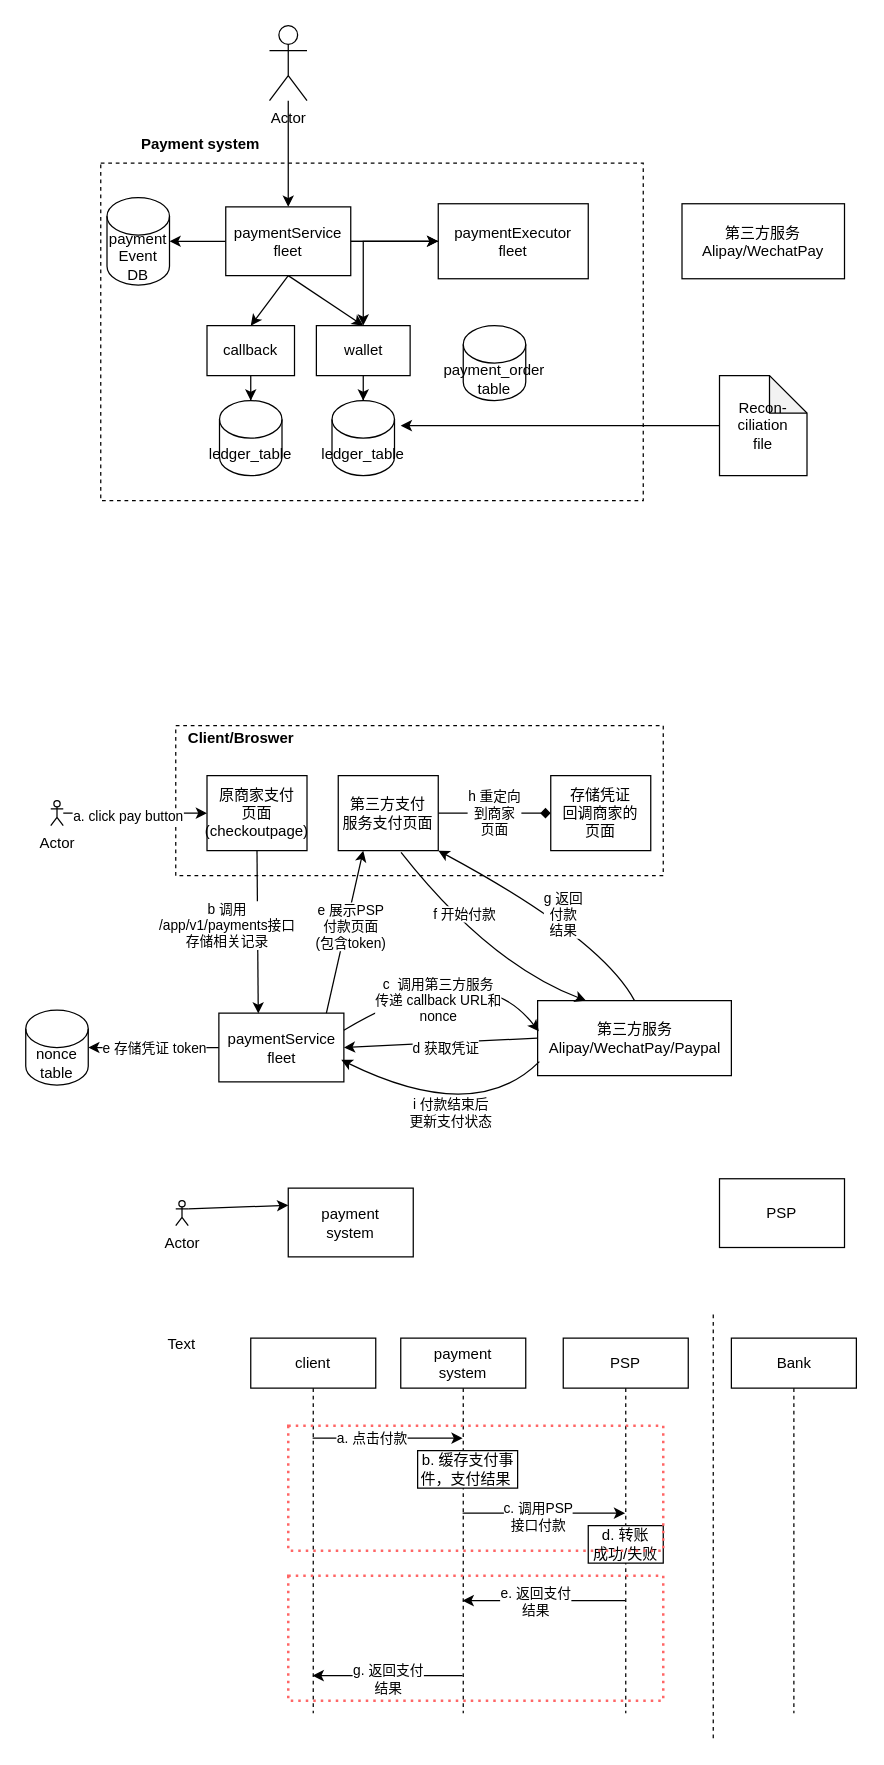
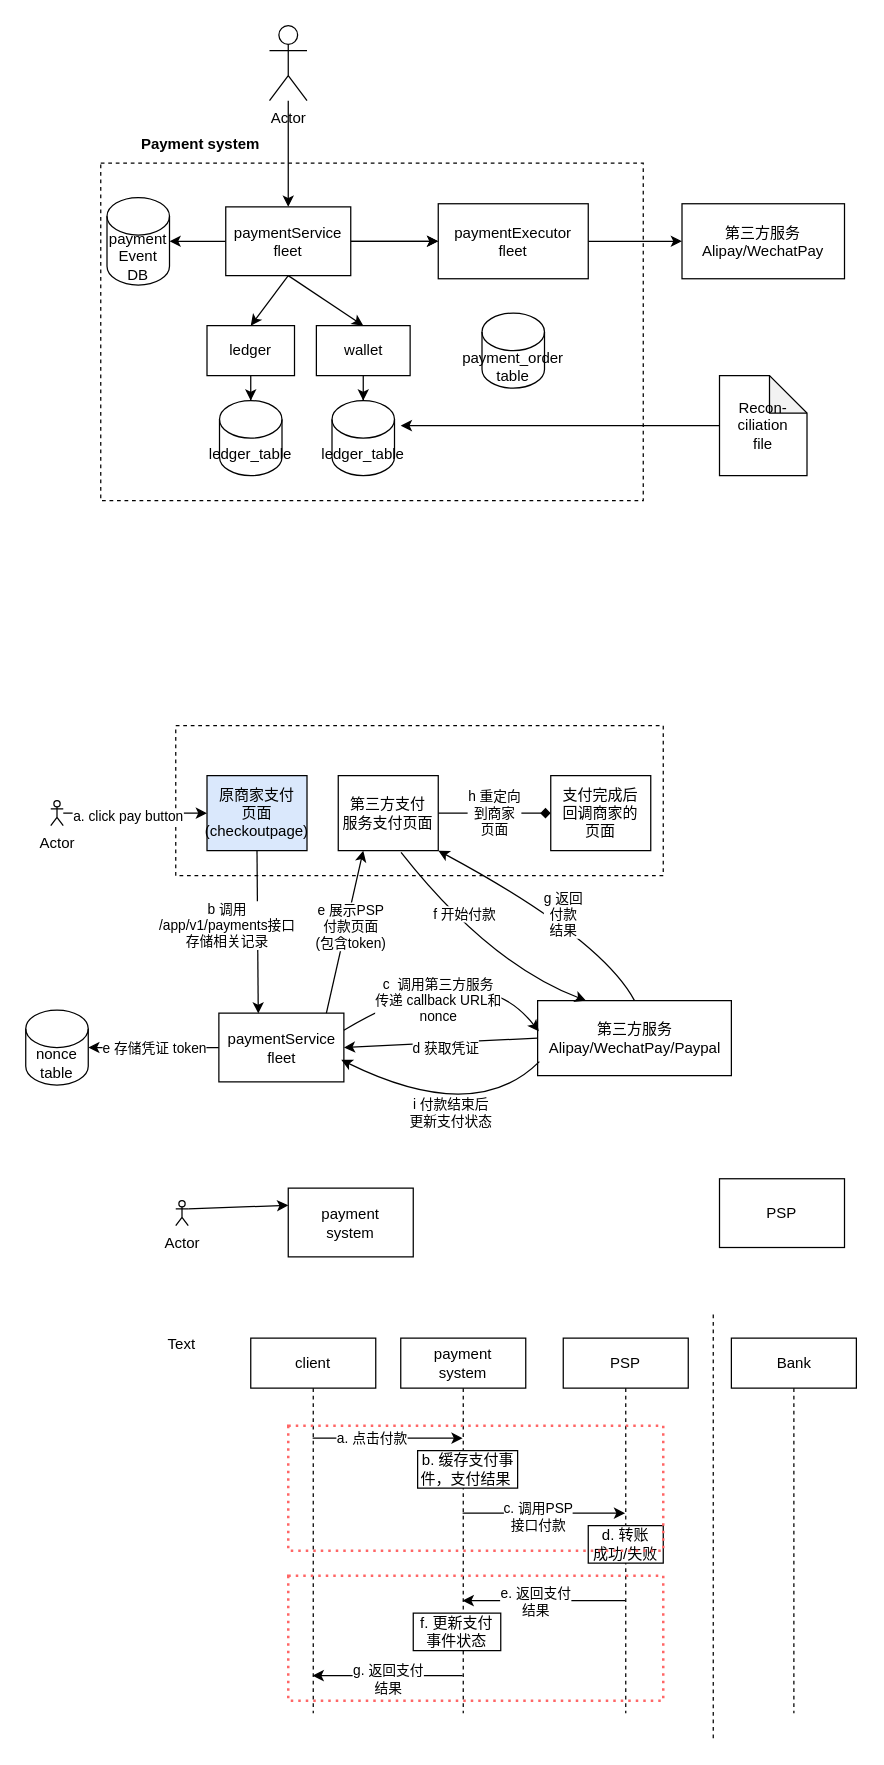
(363, 280) -> (631, 241)
(251, 351) -> (251, 351)
(494, 363) -> (513, 351)
(241, 738) -> none
(257, 813) -> (257, 813)
(601, 813) -> (601, 813)
none -> (457, 1632)
